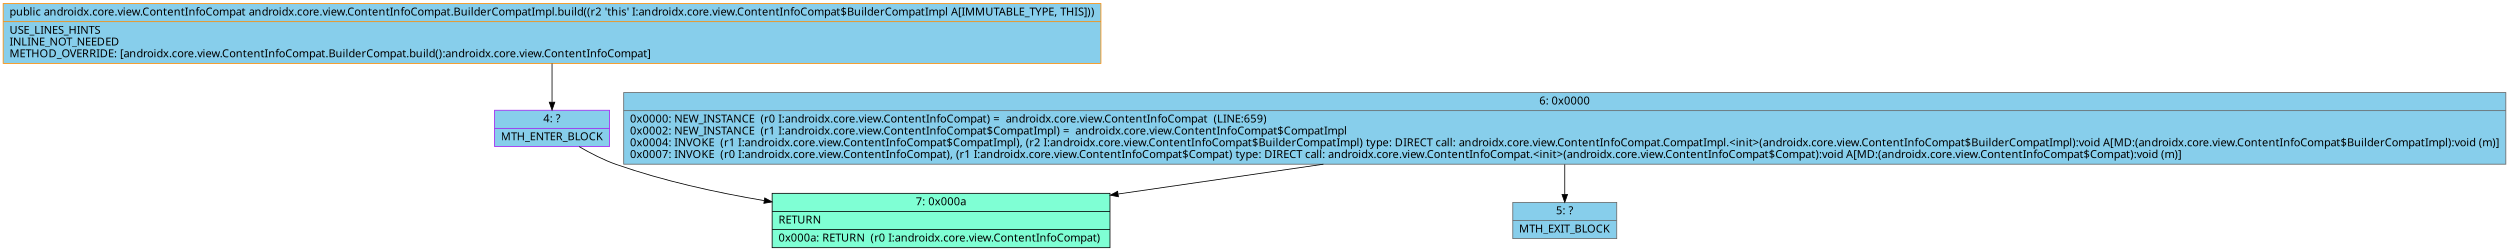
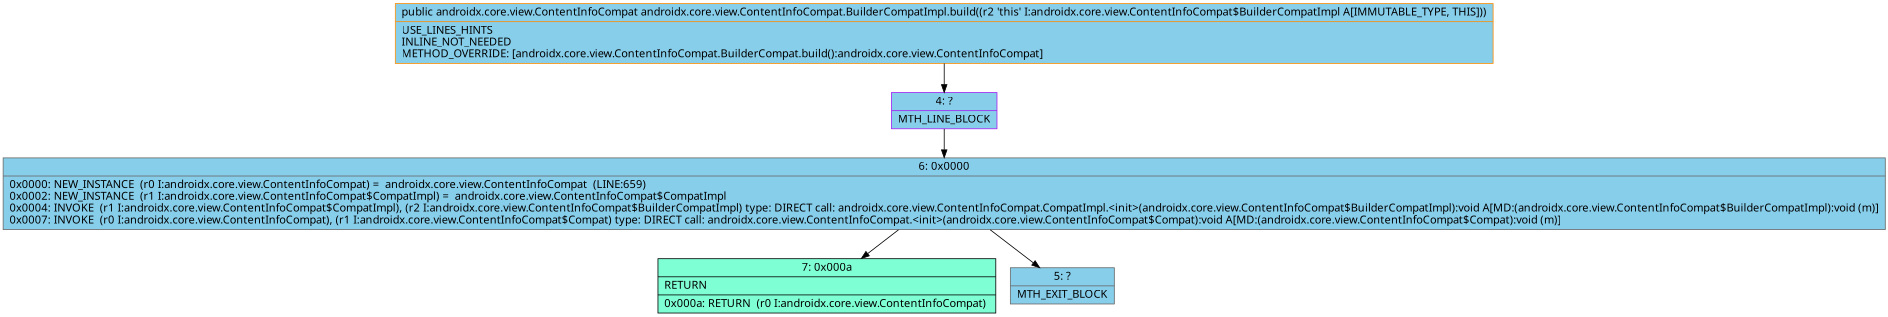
(552, 137) -> (944, 119)
(669, 181) -> (944, 139)
